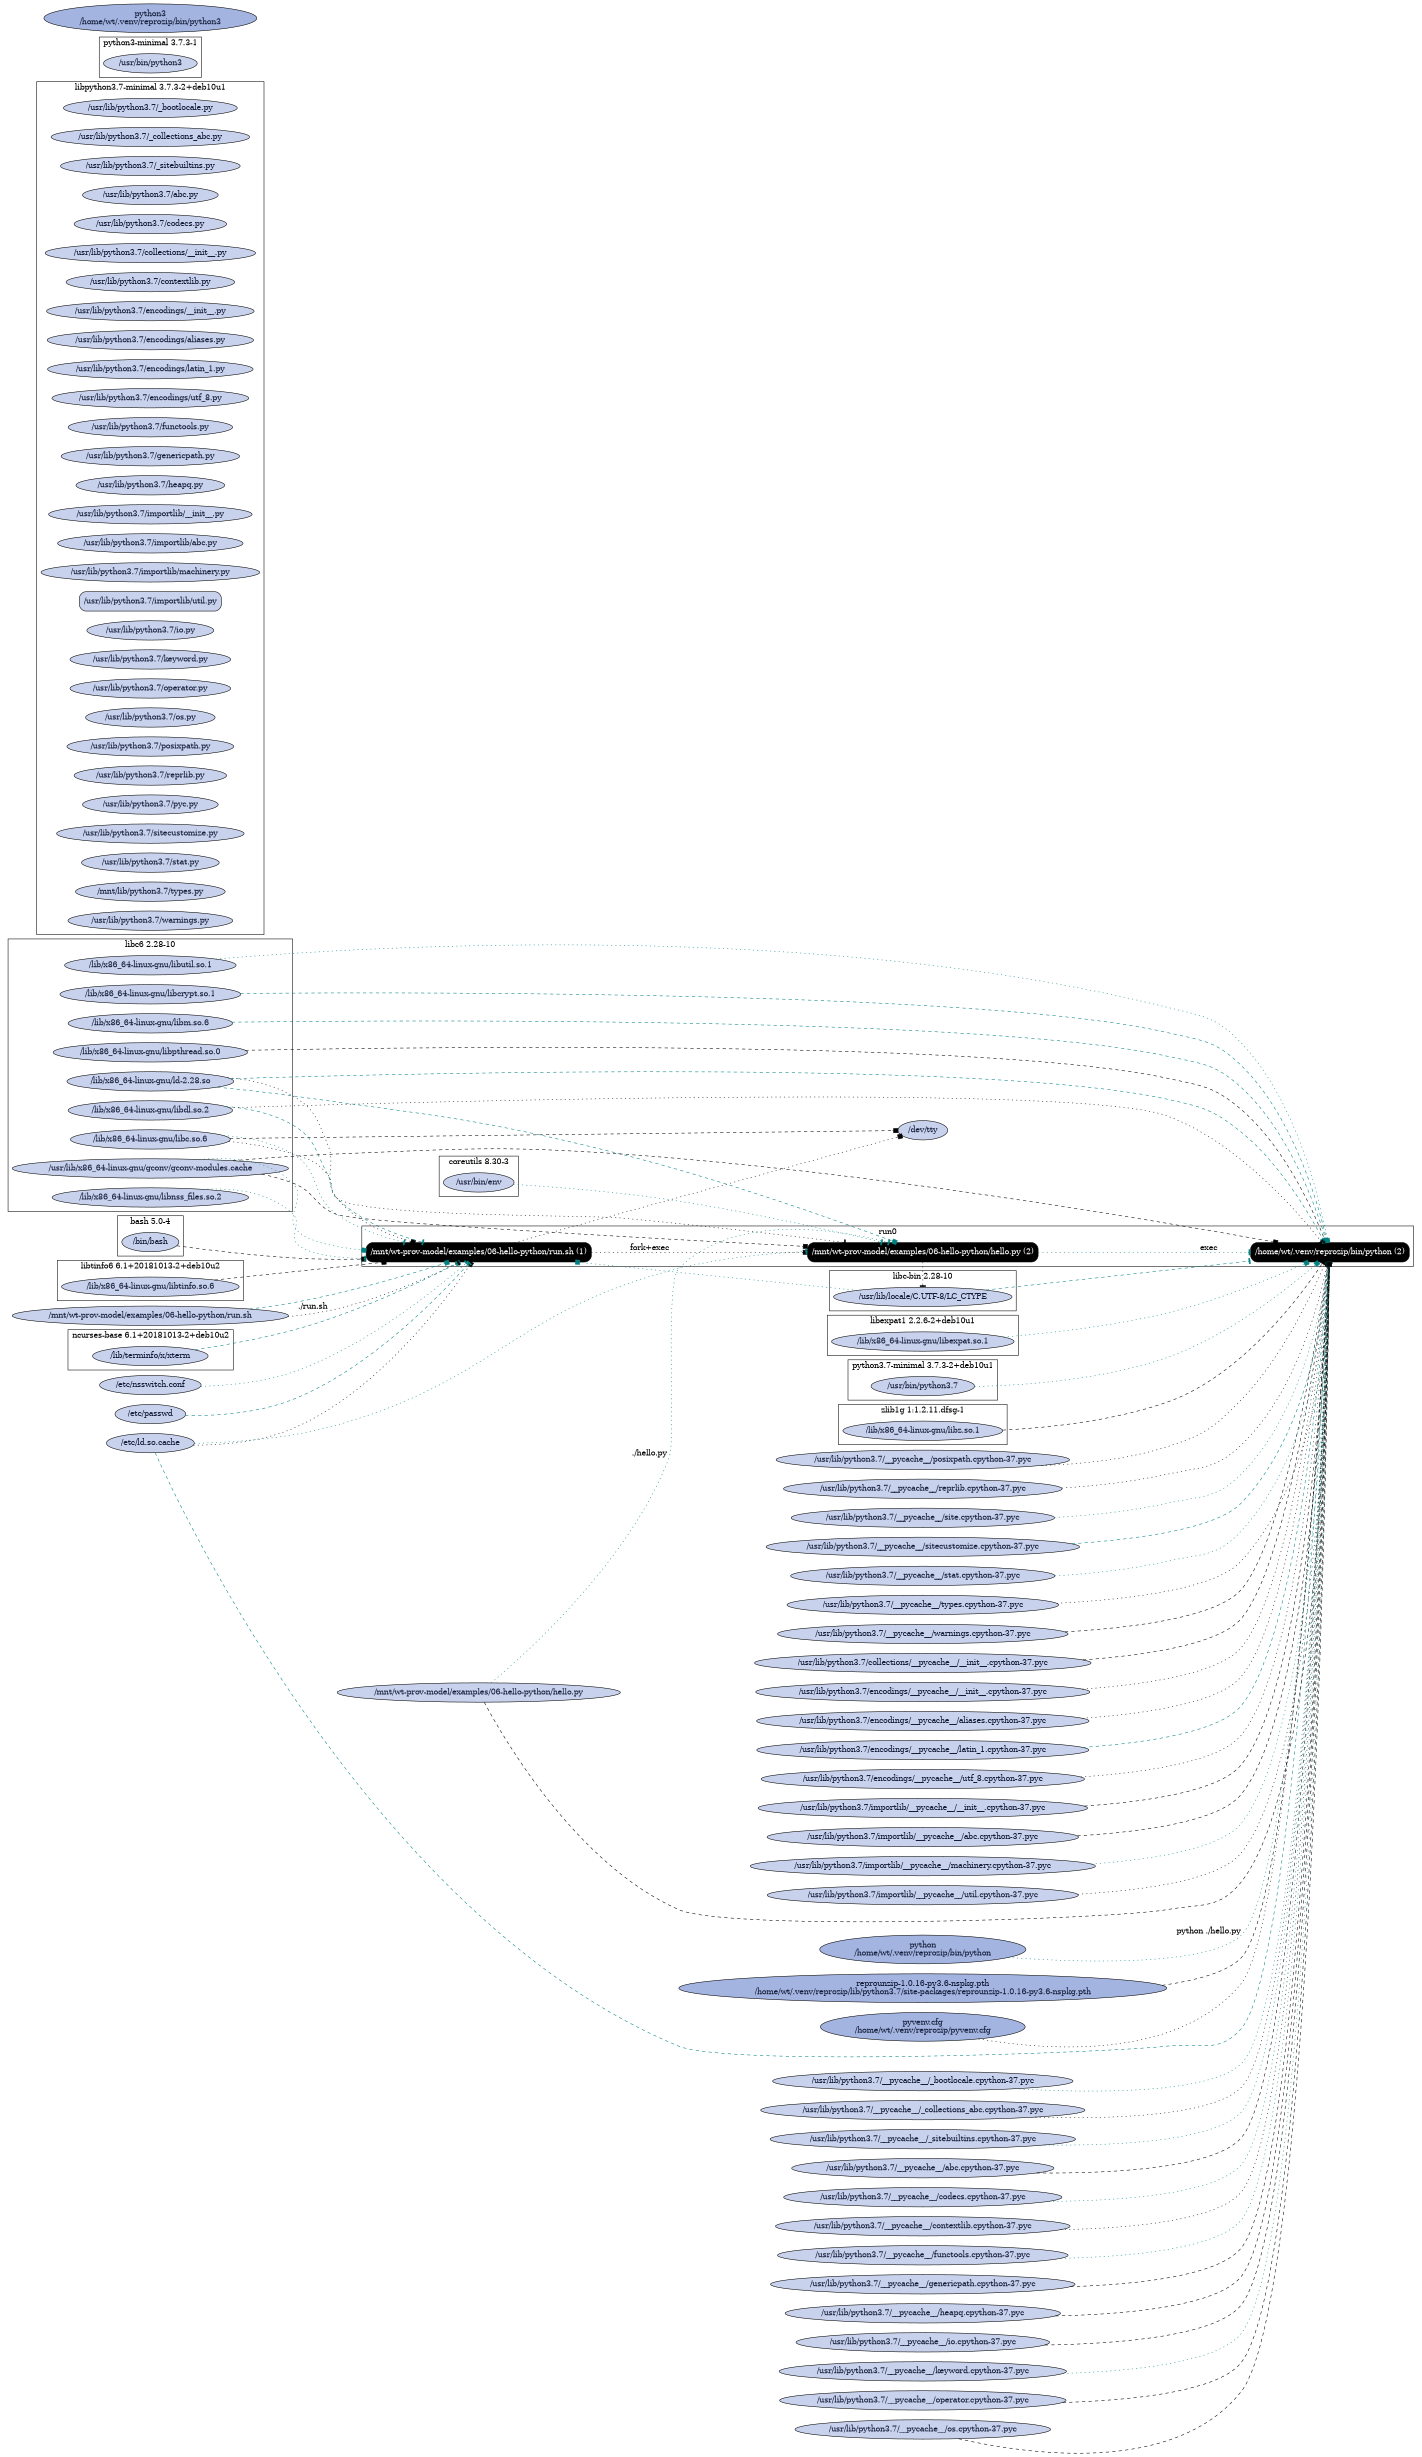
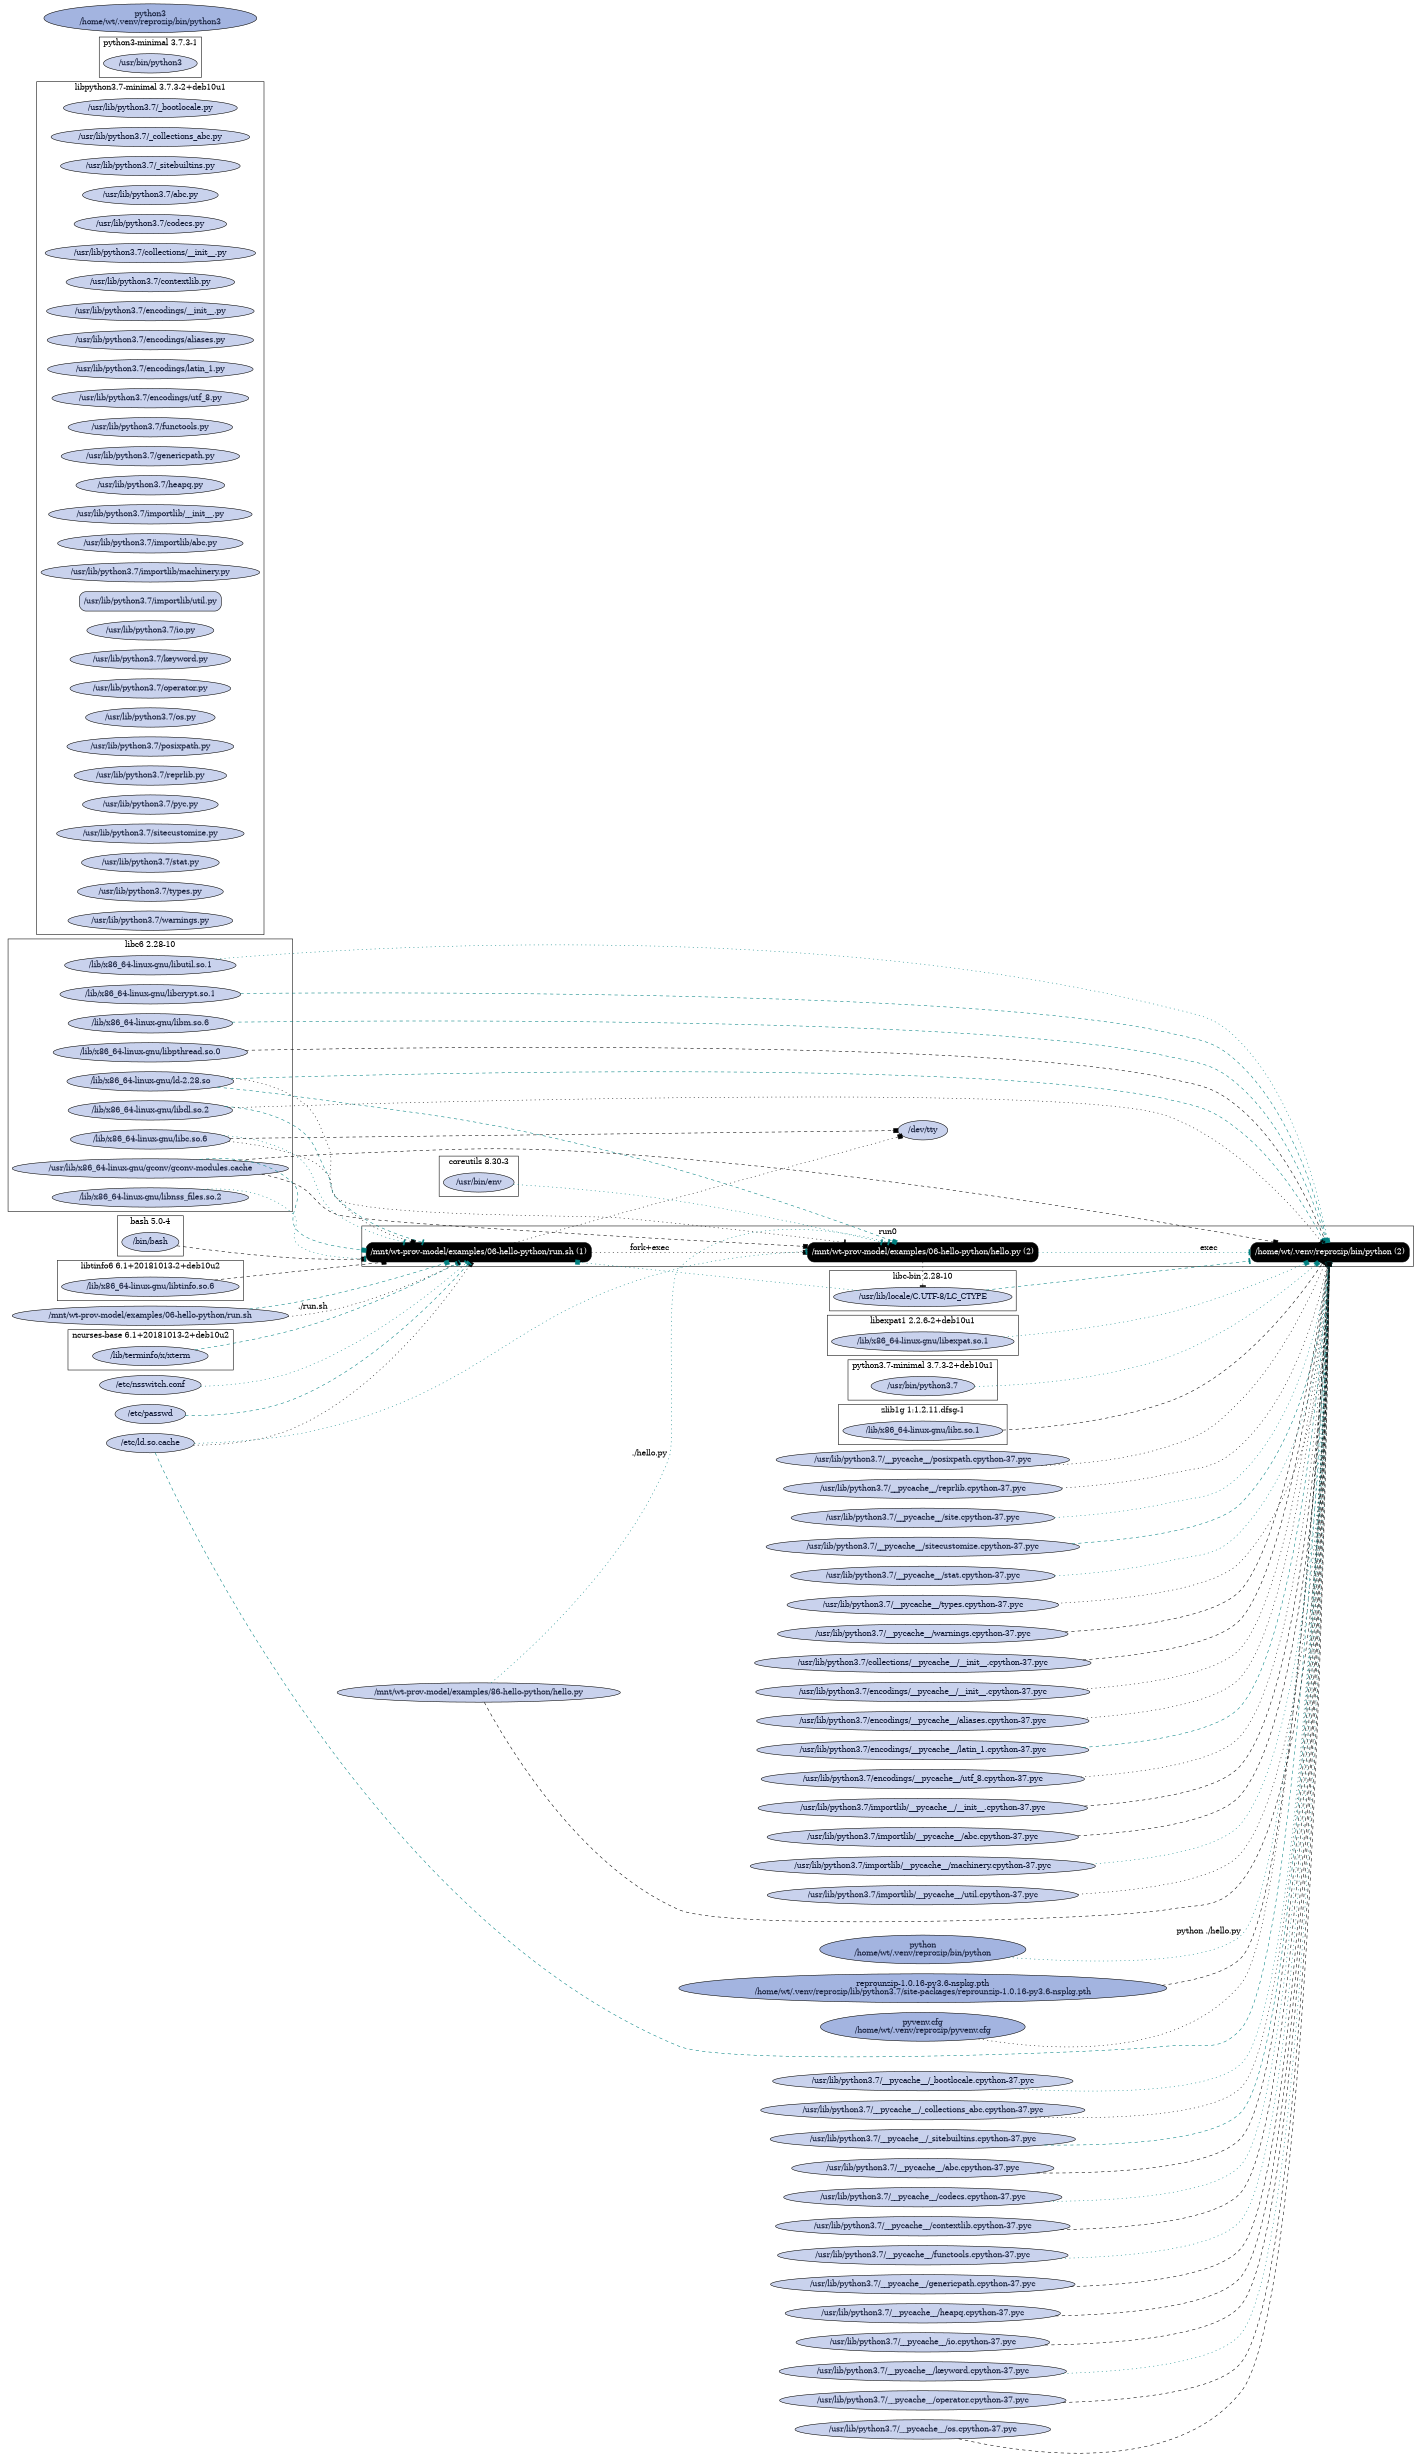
(150, 892) -> (150, 892)
(297, 1191) -> (297, 1191)
(479, 1693) -> (479, 1693)
(1273, 2004) -> (1273, 2004)
(1278, 2049) -> (1278, 2049)
